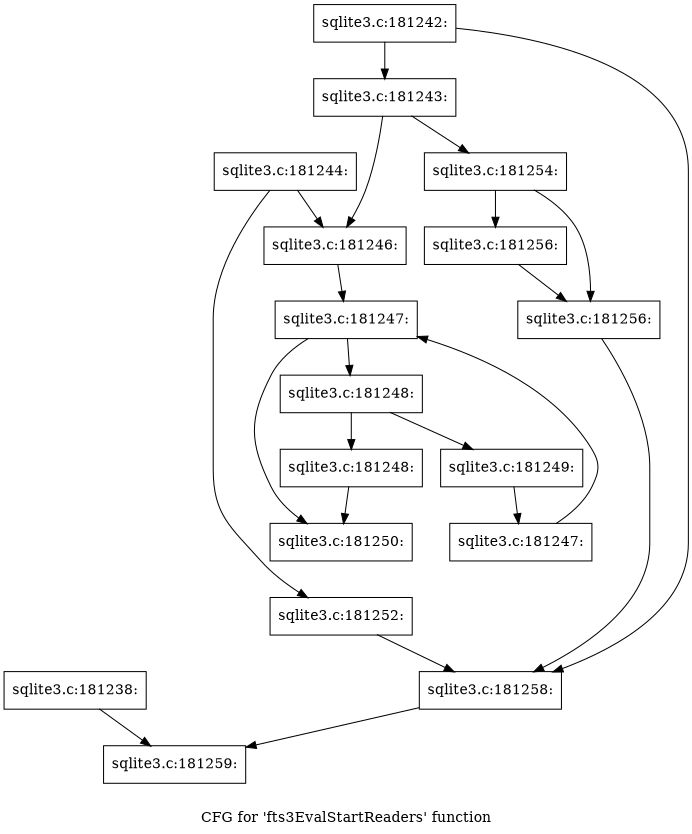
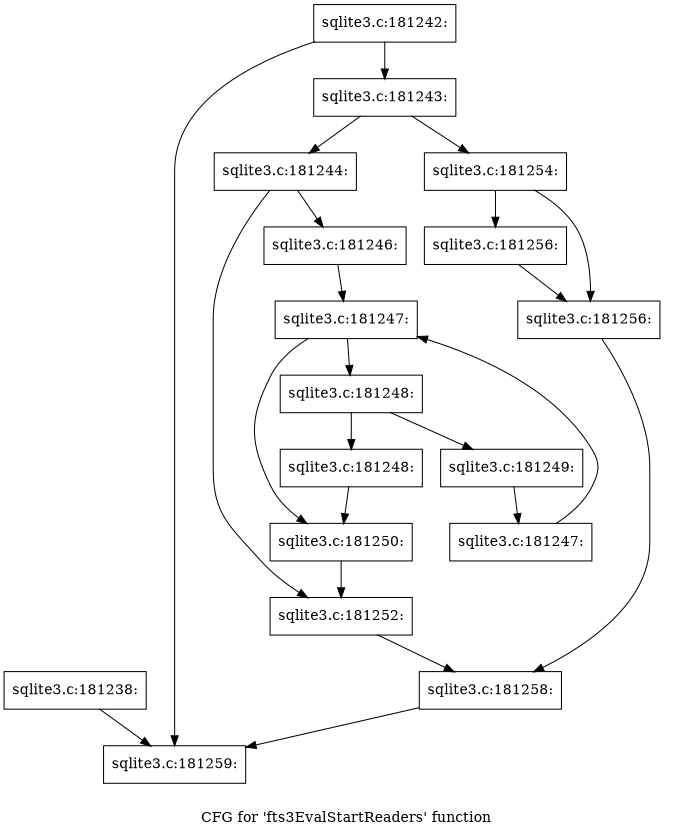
(372, 169) -> (339, 132)
(688, 303) -> (175, 351)
none -> (341, 574)
